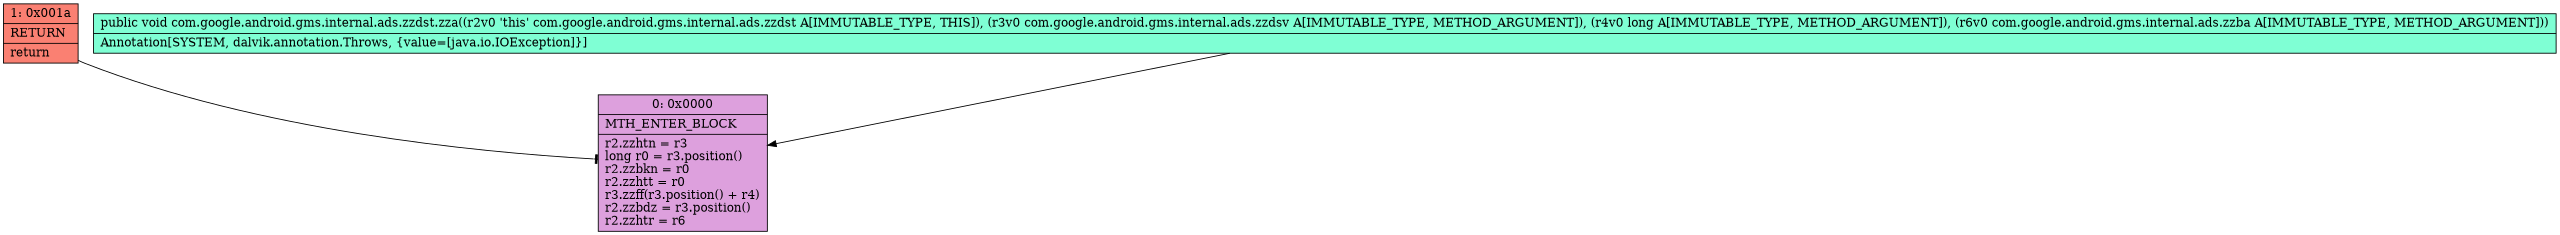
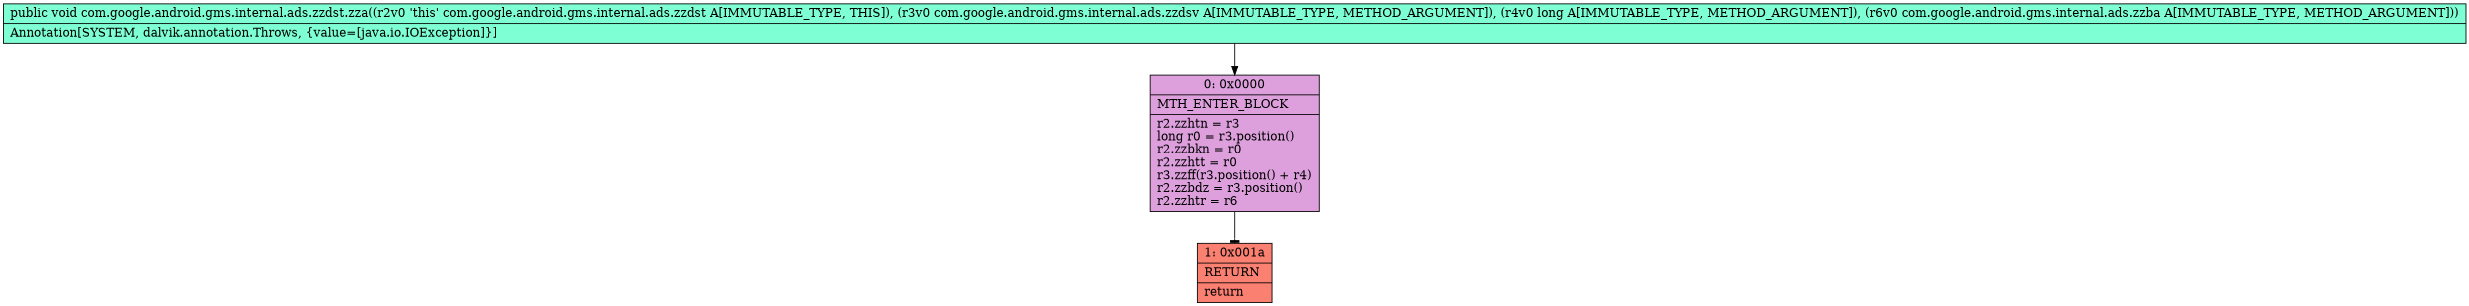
(332, 129) -> (1235, 225)
